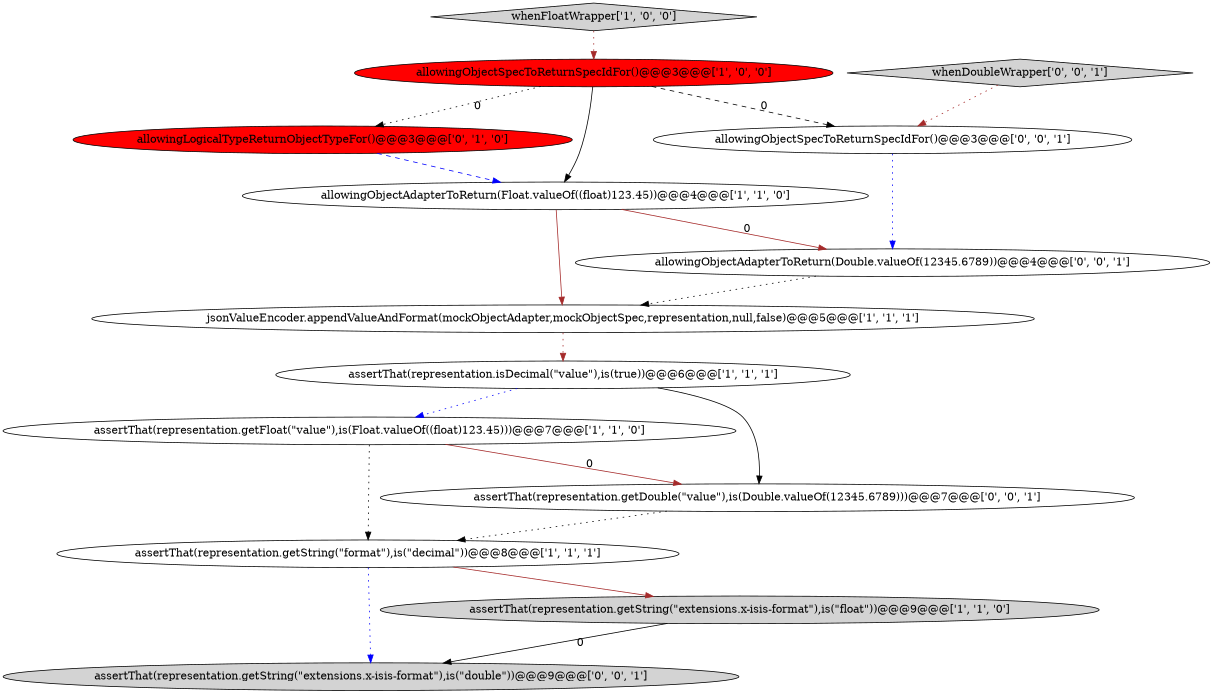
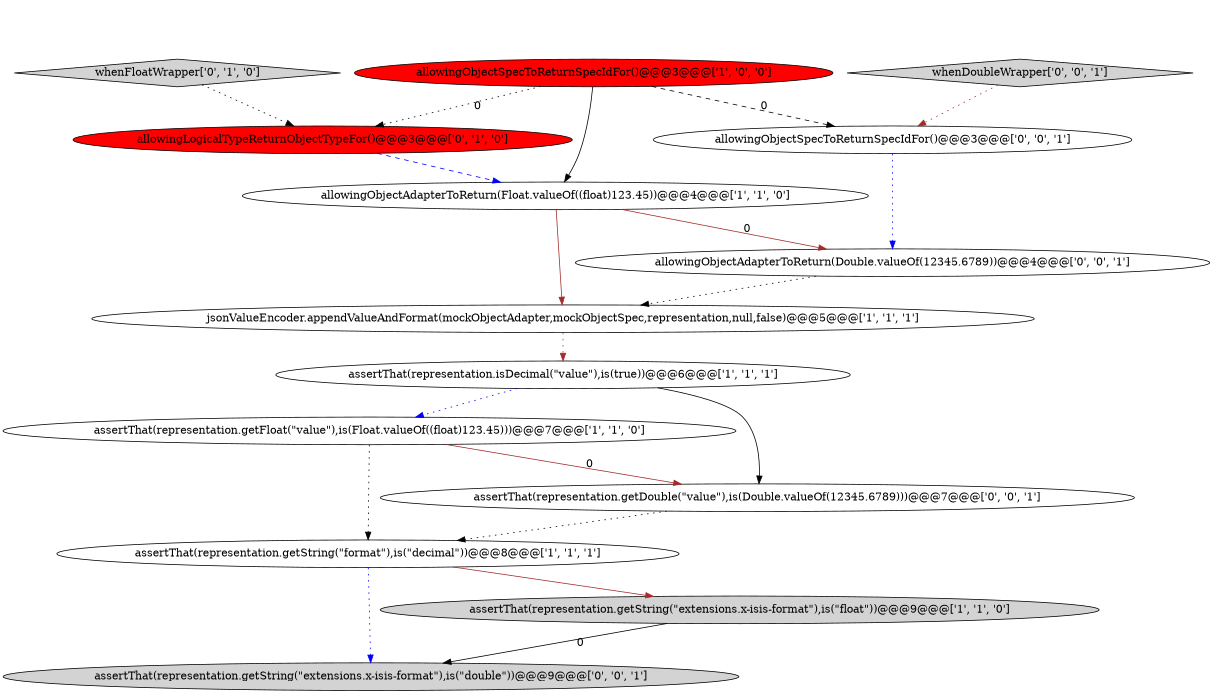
(594, 17) -> none
none -> (177, 73)
